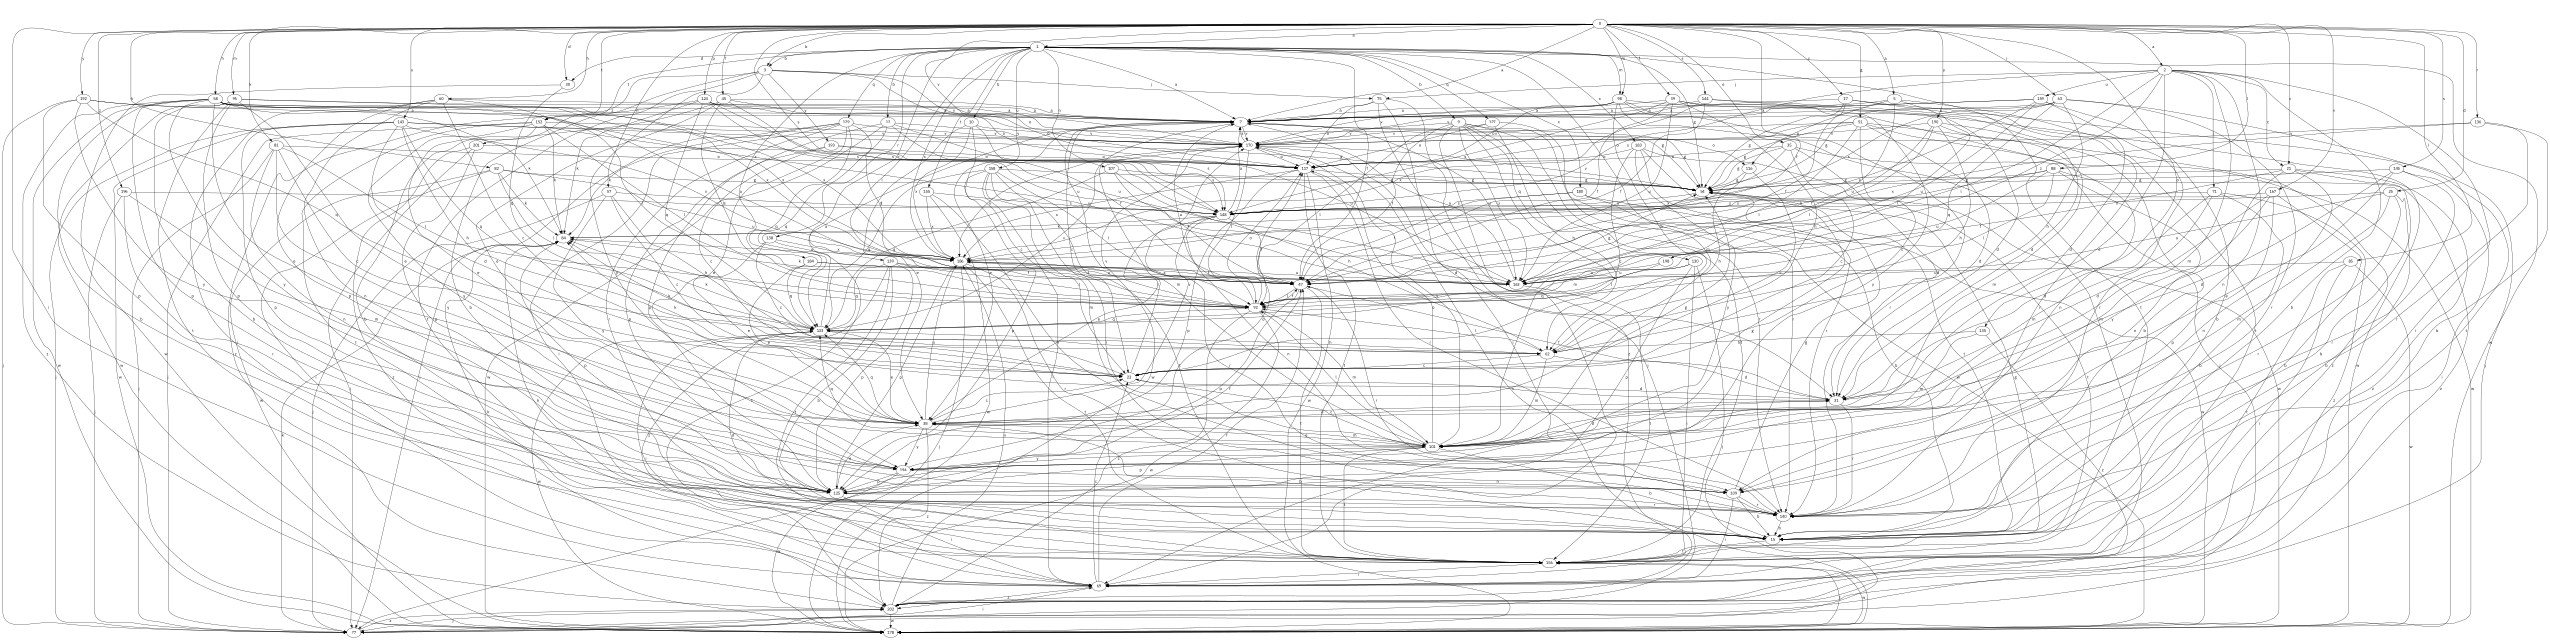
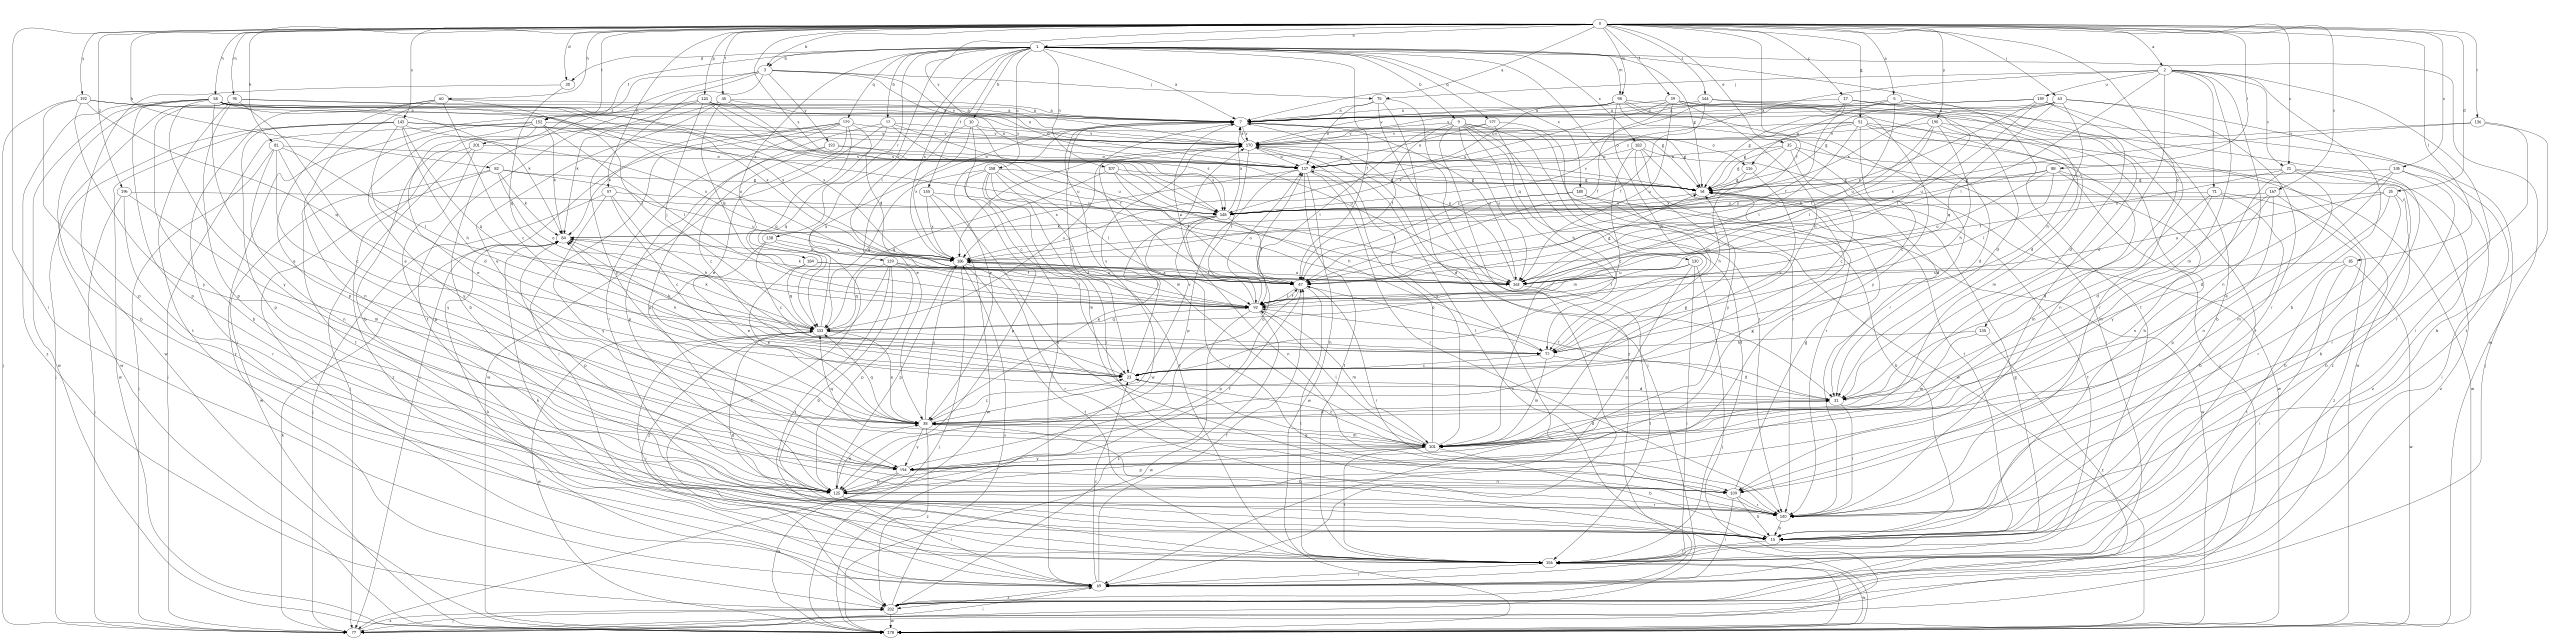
(667, 215) -> (667, 215)
(553, 238) -> (553, 238)
(1666, 261) -> none
(1547, 354) -> (1547, 354)
